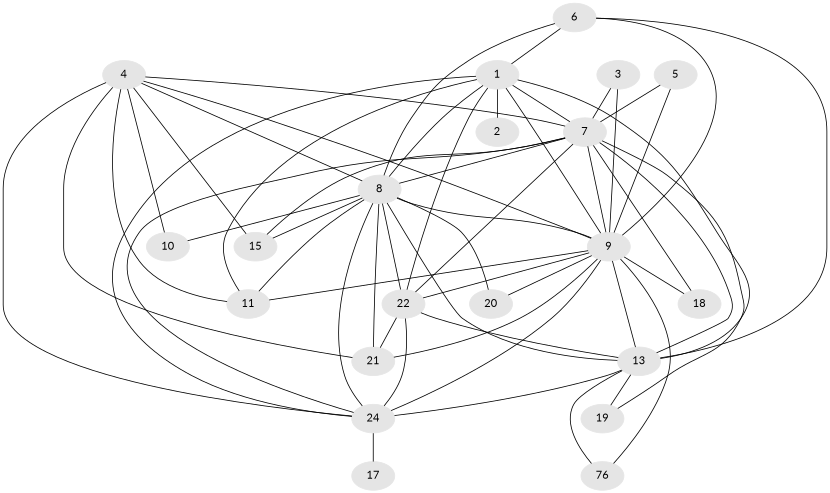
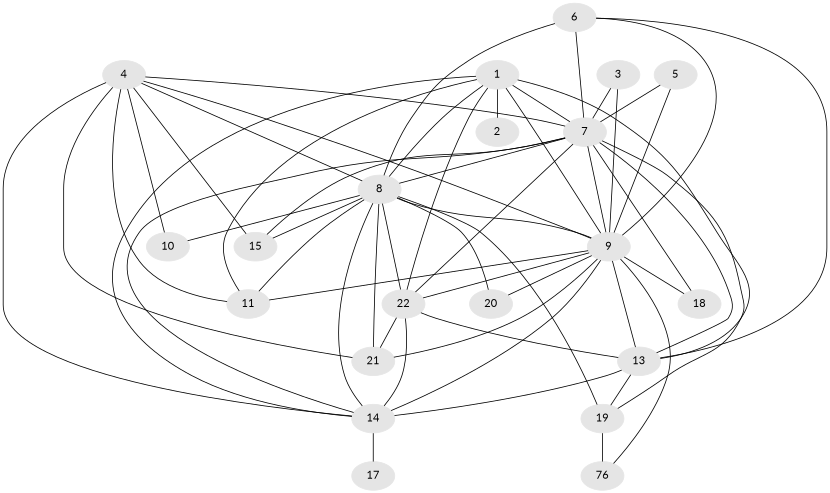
(536, 46) -> (580, 75)
(467, 321) -> (536, 293)
(573, 407) -> (602, 447)
(373, 419) -> (373, 419)
